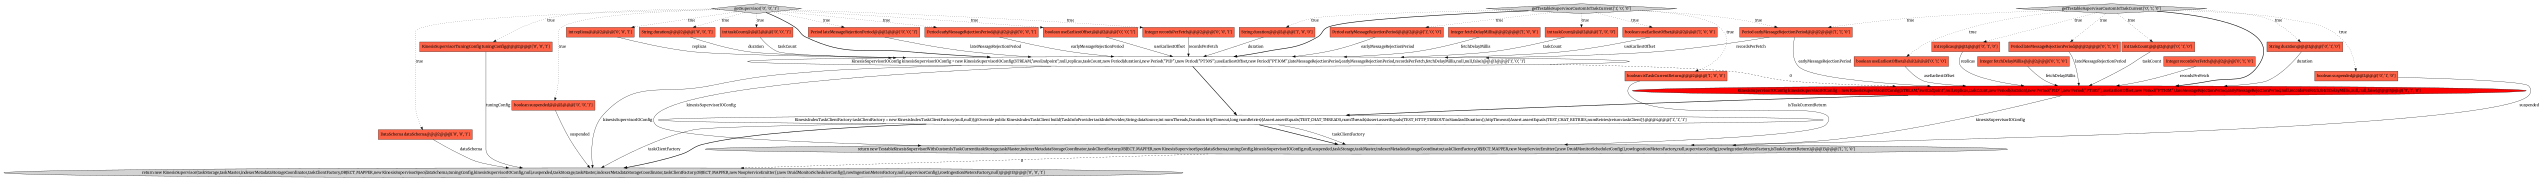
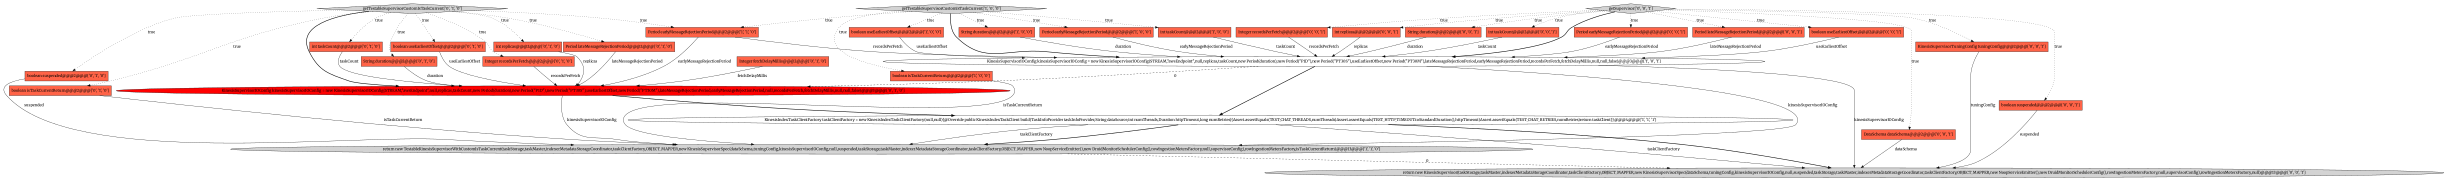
none -> (466, 30)
(1494, 32) -> none
none -> (60, 91)
